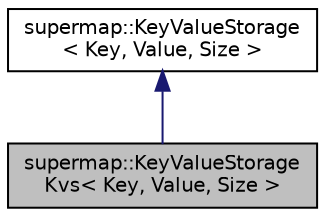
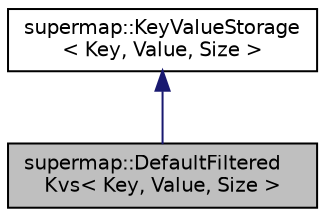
(163, 176) -> (163, 176)
